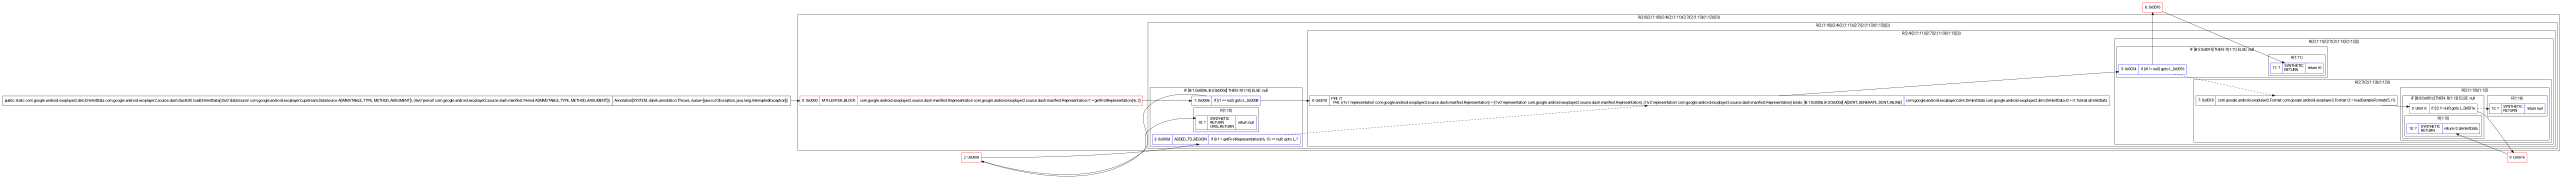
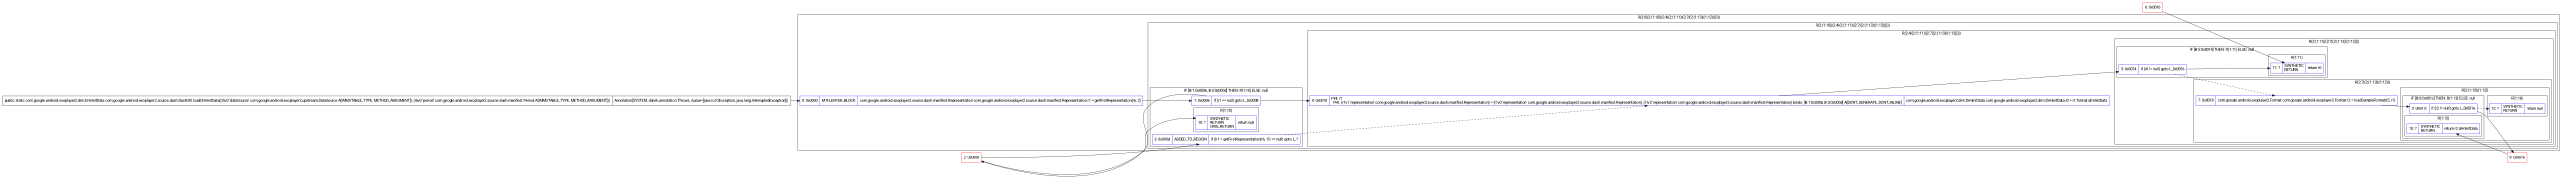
(2153, 41) -> (2227, 69)
(971, 101) -> (971, 101)
(2443, 109) -> (2443, 109)
